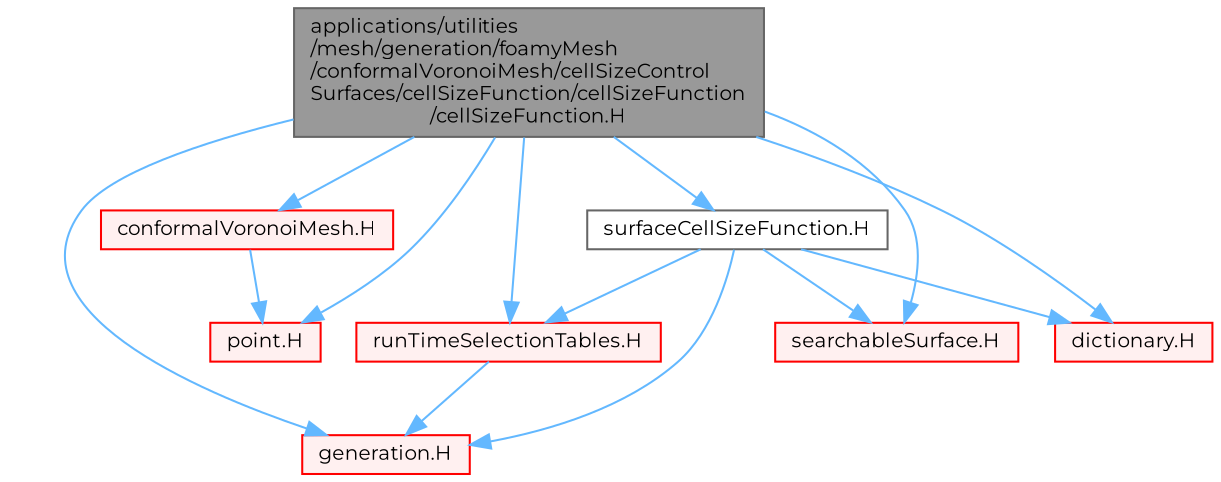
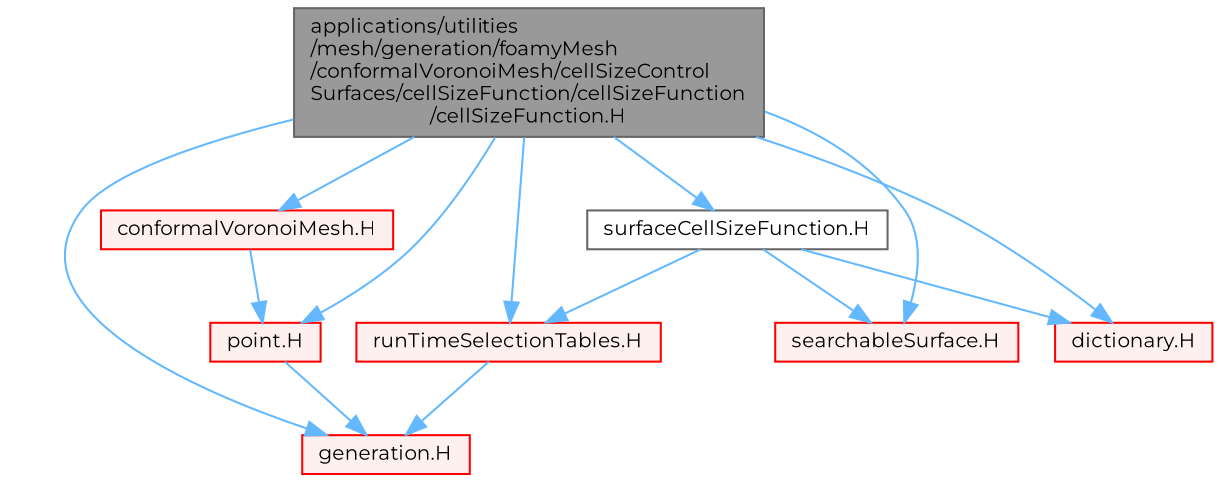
(646, 385) -> (318, 391)
